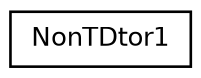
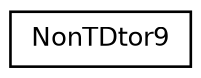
(101, 39) -> (101, 39)
